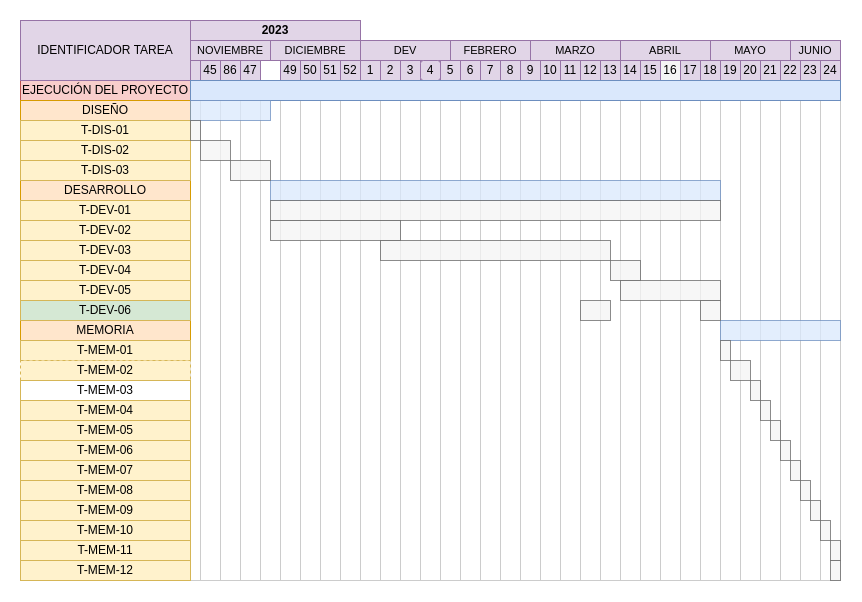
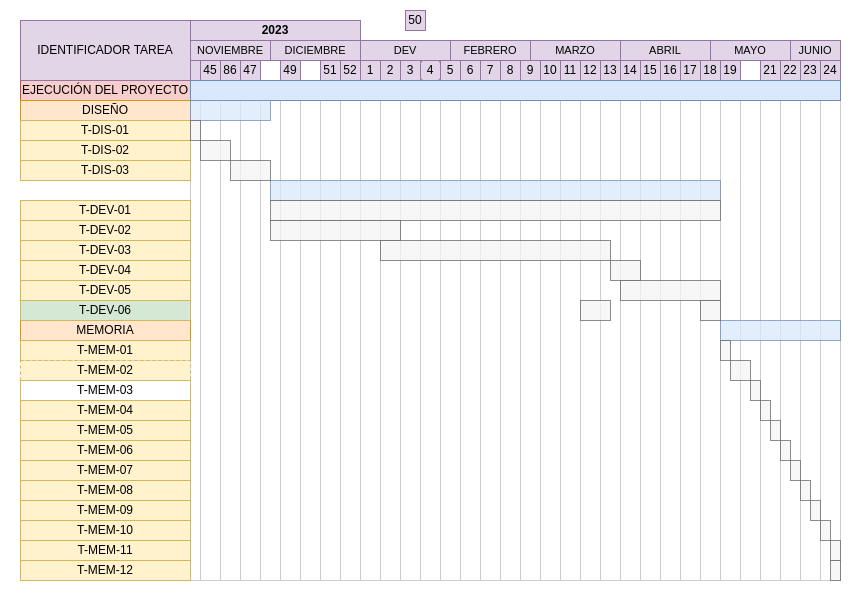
(311, 71) -> (416, 21)
(671, 71) -> (671, 71)
(751, 71) -> none
(106, 191) -> none
